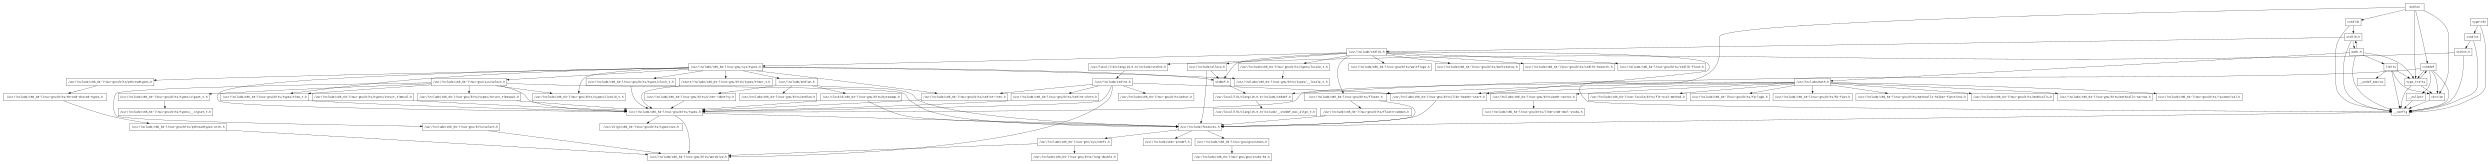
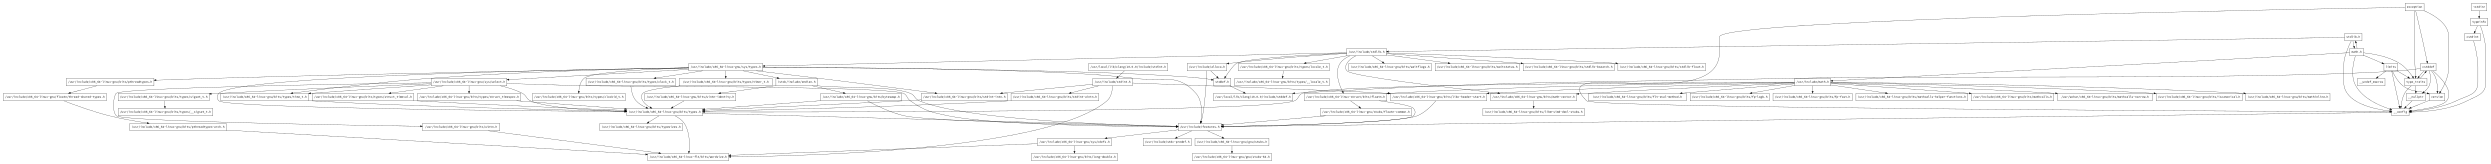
(2415, 7) -> (2415, 7)
none -> (2479, 7)
(2353, 22) -> none
(2463, 52) -> none
(1679, 58) -> (1412, 83)
(998, 71) -> (1066, 73)
(726, 82) -> (726, 82)
(797, 82) -> (797, 82)
(523, 89) -> (417, 89)
(2425, 89) -> (2416, 89)
(55, 97) -> (55, 97)
(778, 97) -> none
(861, 97) -> (861, 97)
(1156, 97) -> none
(1346, 97) -> (1346, 97)
(1637, 97) -> (1637, 97)
(2105, 97) -> (2105, 97)
none -> (2288, 97)
(912, 108) -> none
(1265, 112) -> none
(1366, 112) -> (1366, 112)
(461, 127) -> (461, 127)
(641, 127) -> (641, 127)
(688, 157) -> (688, 157)
